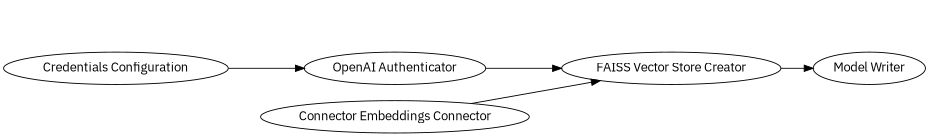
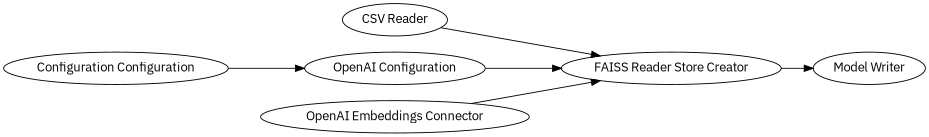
none -> (395, 20)
(116, 68) -> (116, 68)
(395, 68) -> (395, 68)
(671, 68) -> (671, 68)
(395, 117) -> (395, 117)
